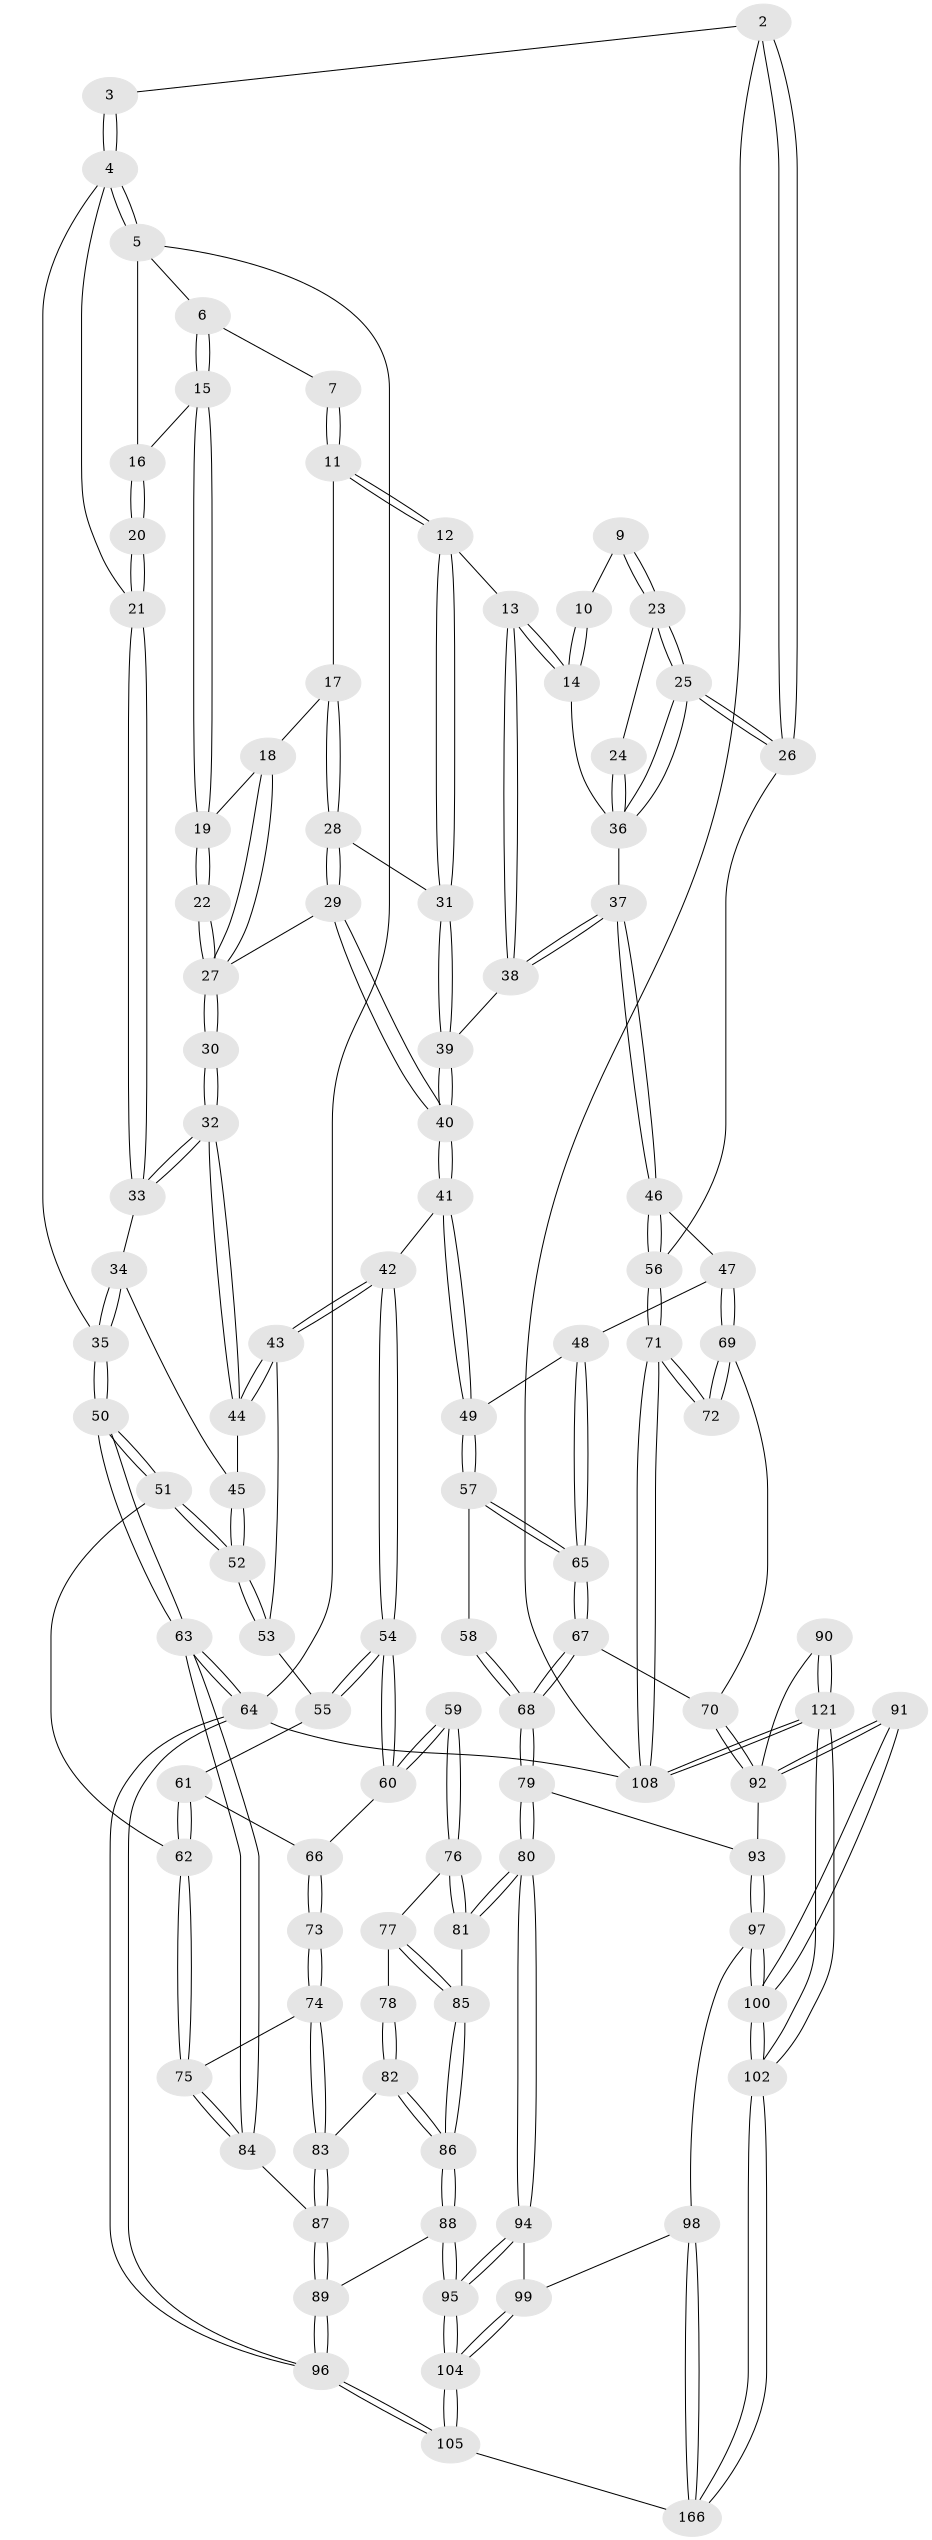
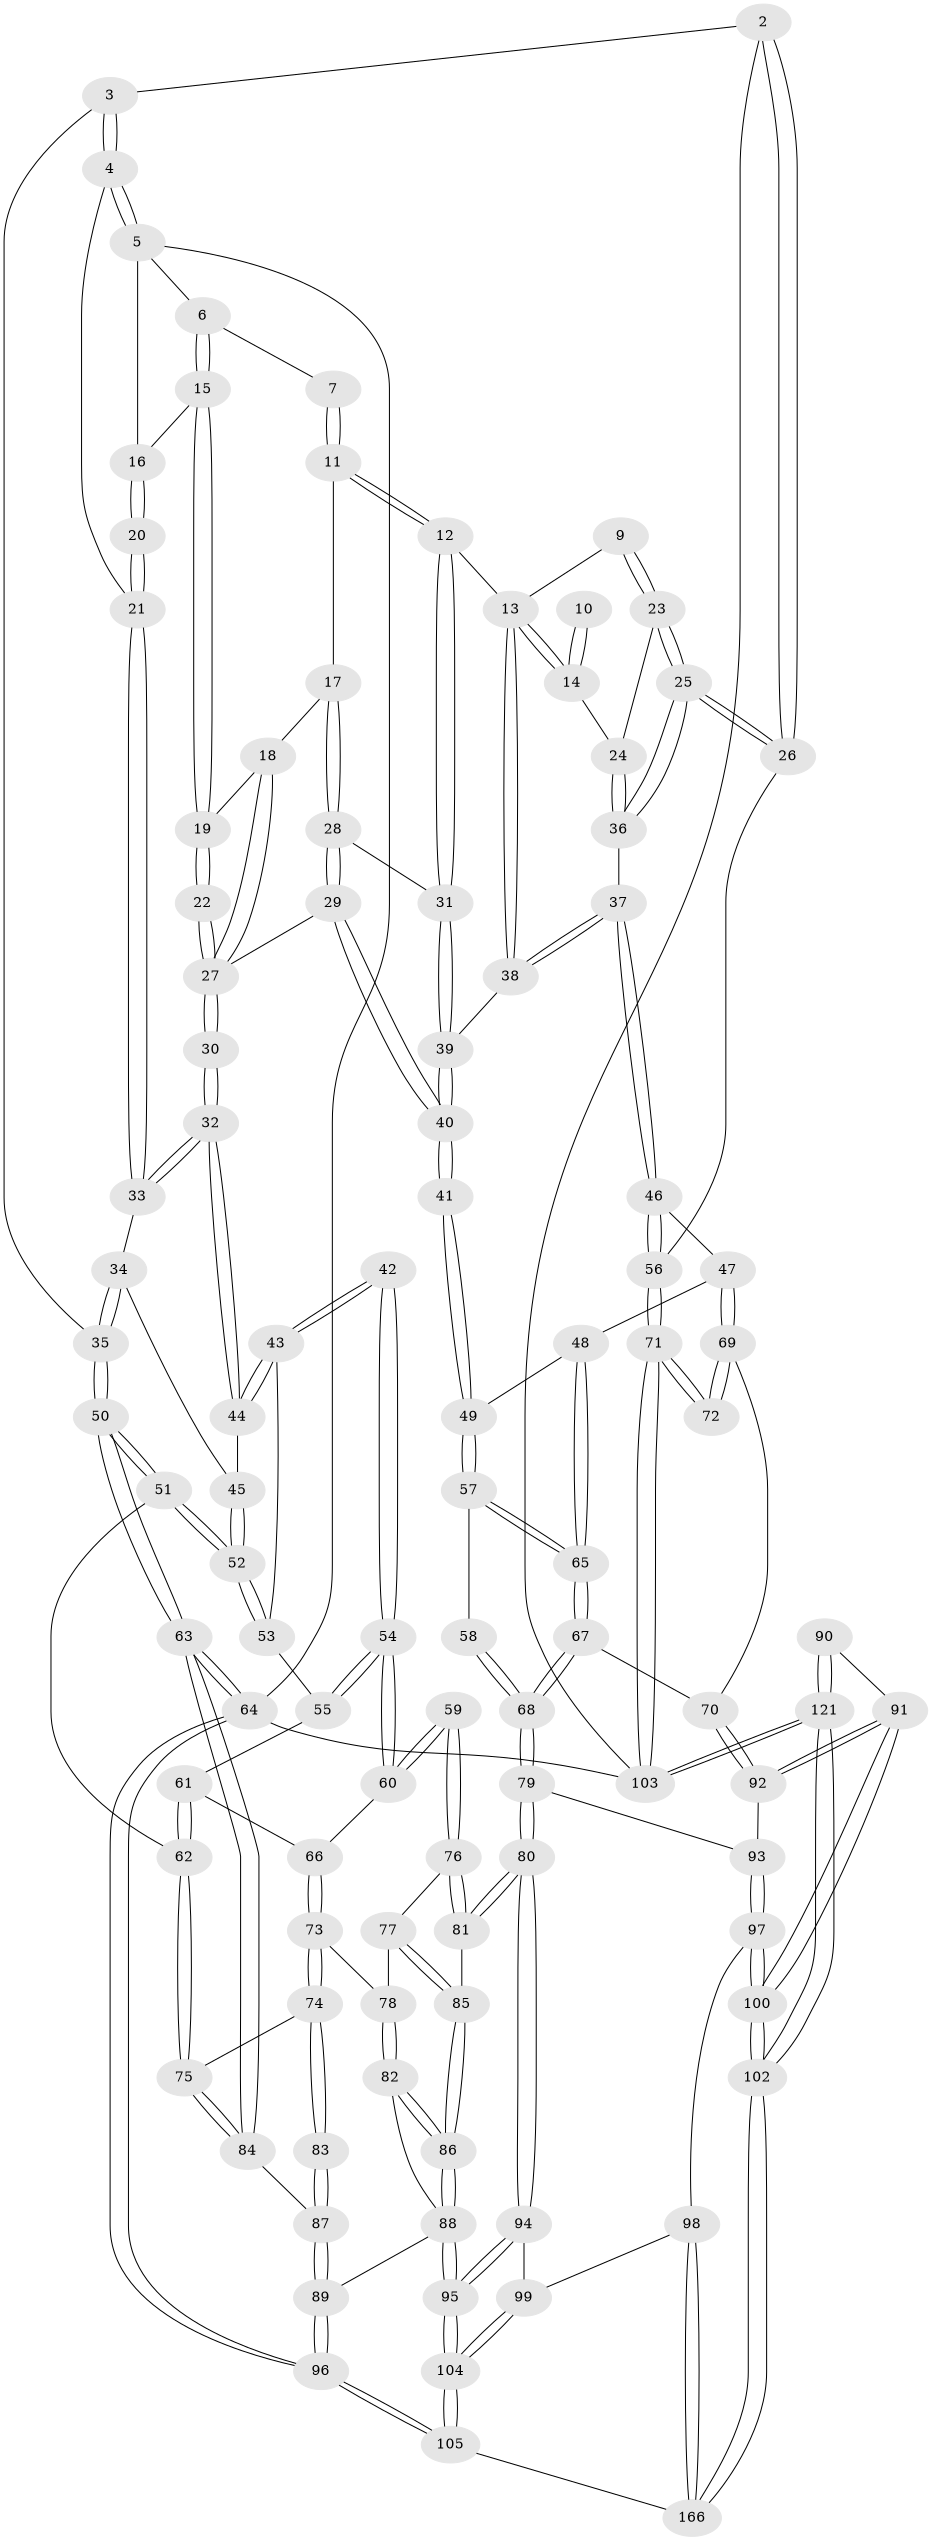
(602, 573) -> (566, 573)
(43, 754) -> (4, 717)
(578, 761) -> (595, 720)
(417, 1234) -> none
(780, 1706) -> (862, 1674)
(645, 1784) -> (645, 1784)
none -> (352, 1967)
(356, 2114) -> (406, 2155)
